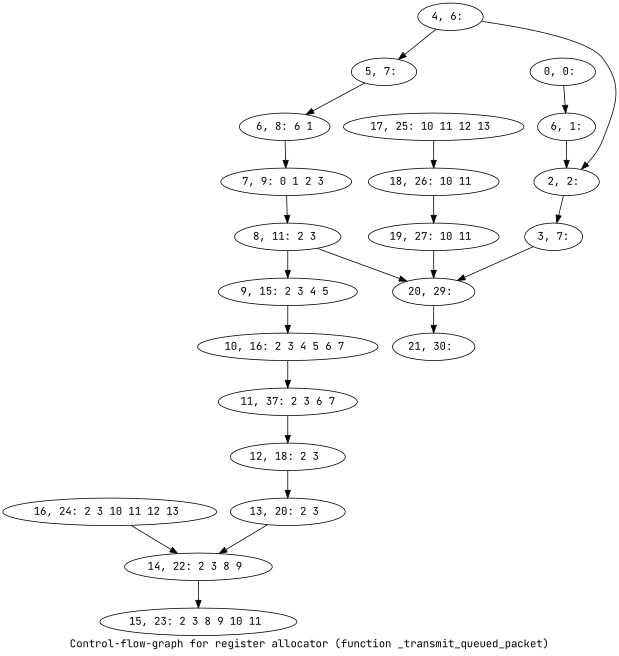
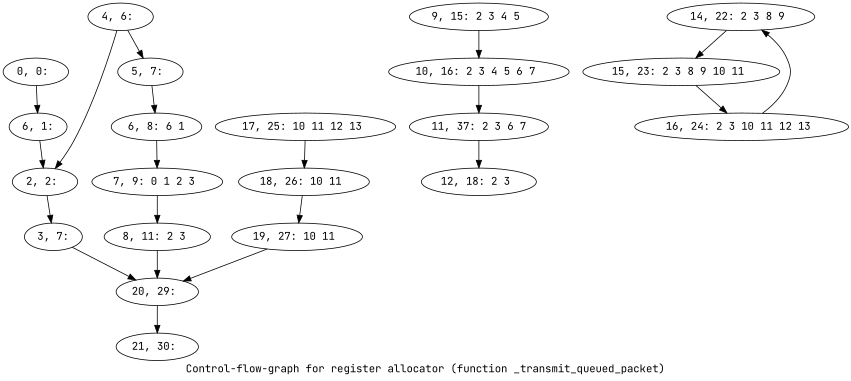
none -> (709, 97)
(288, 261) -> none
(288, 512) -> none
